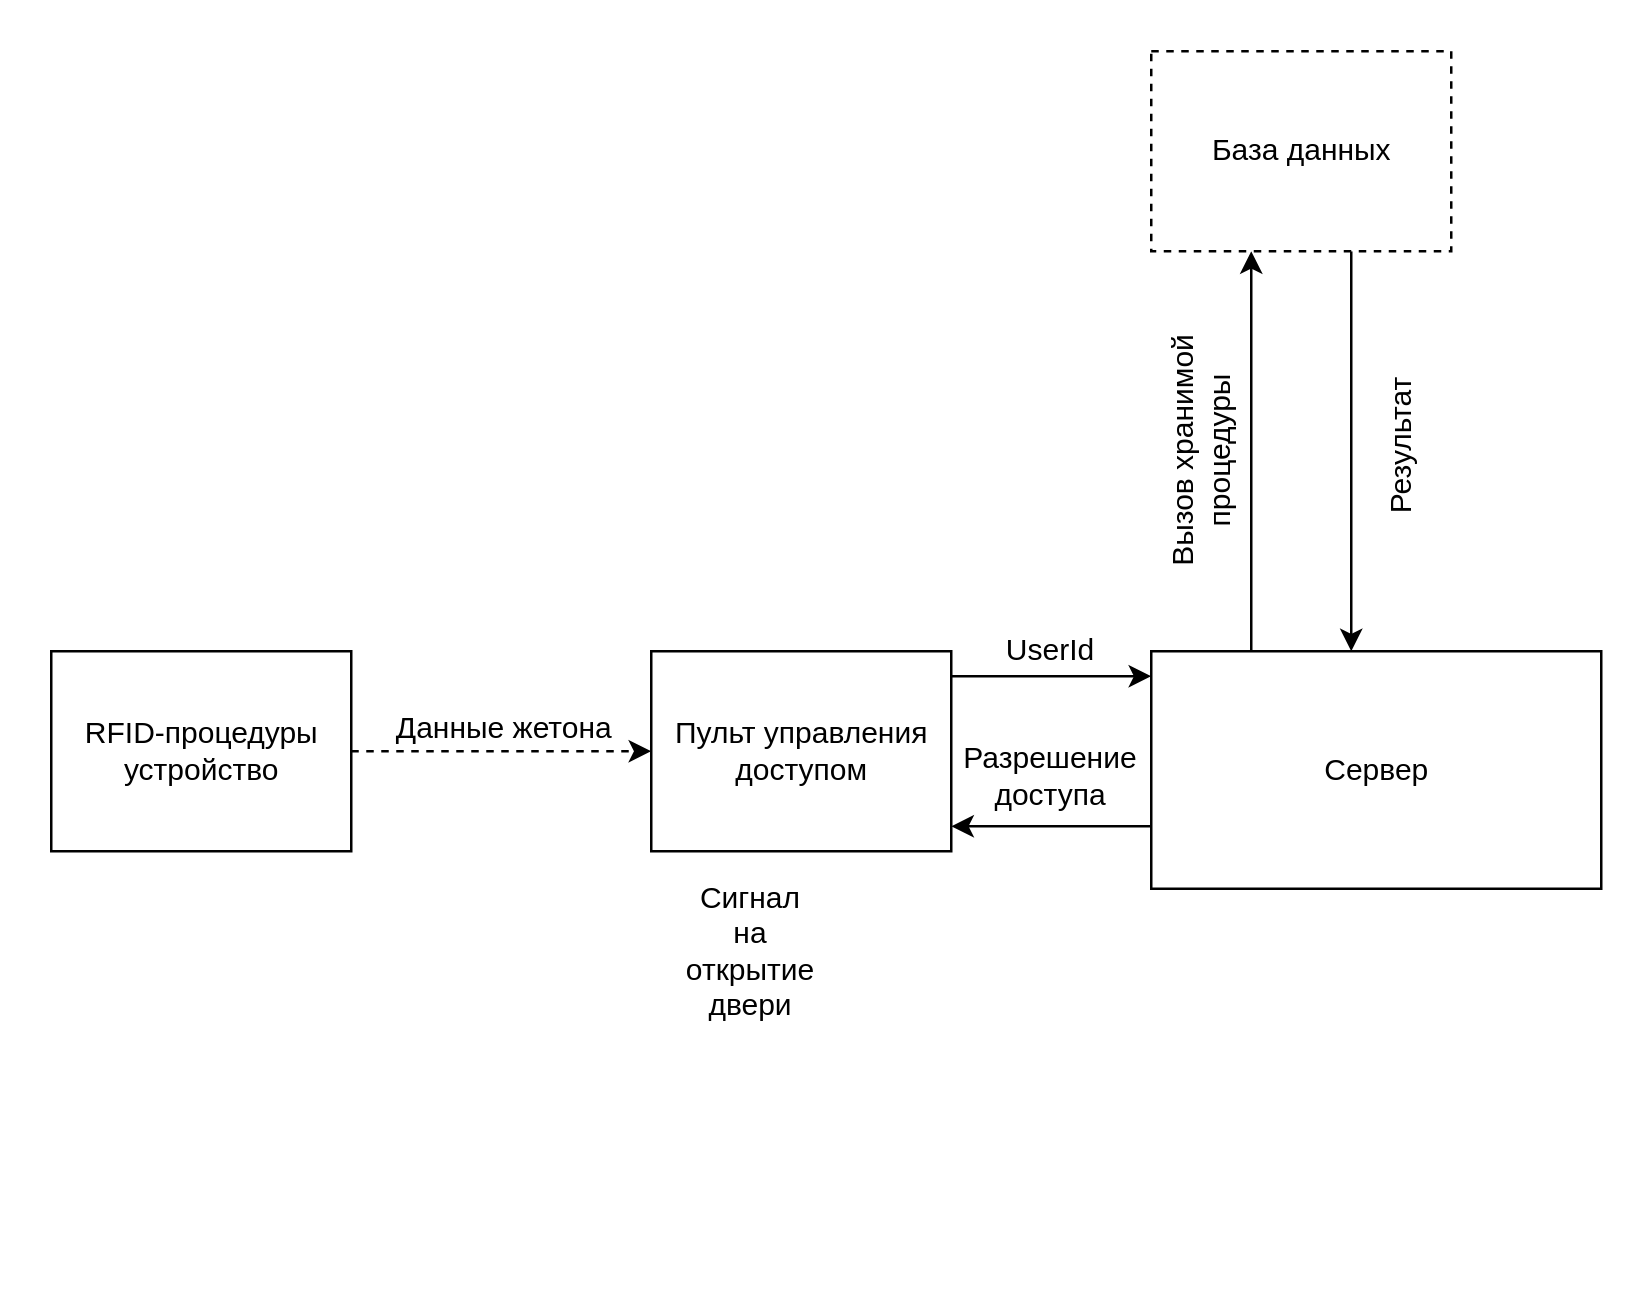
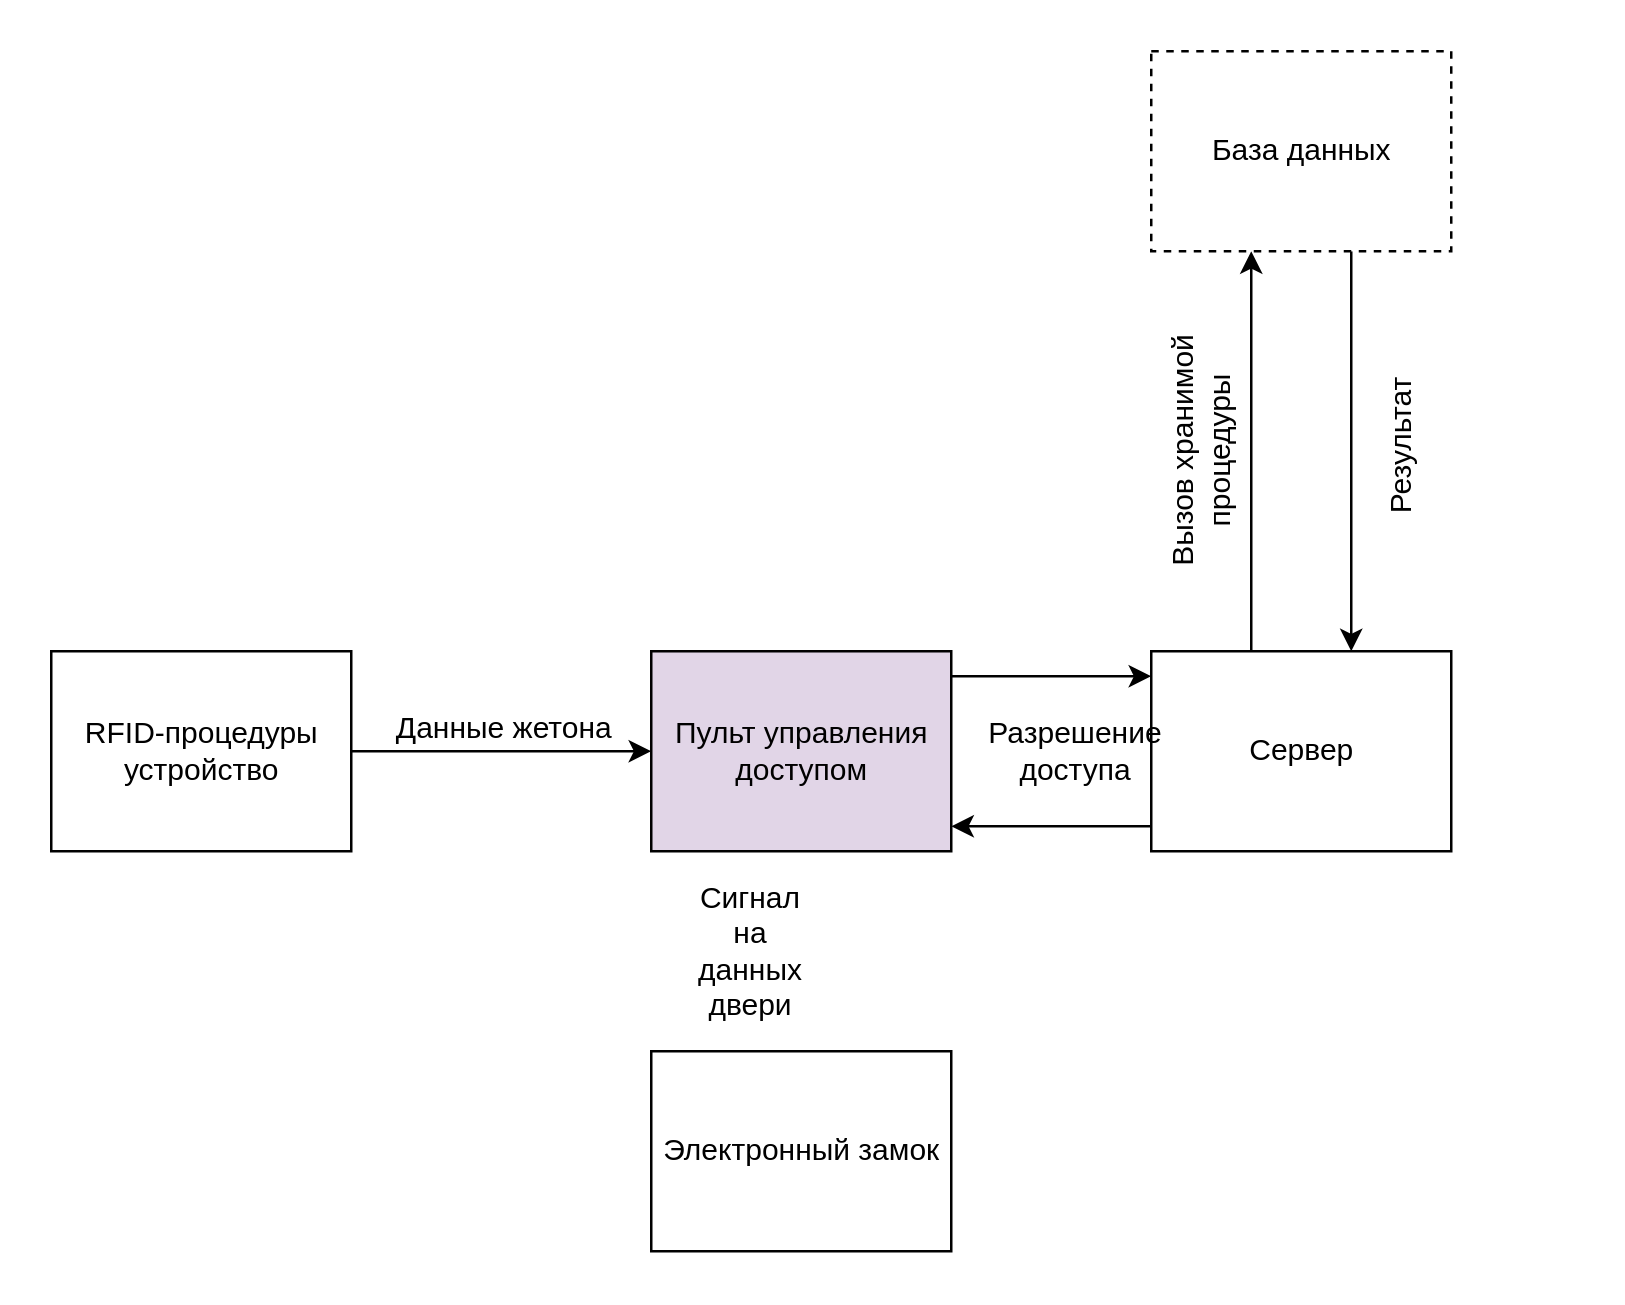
(1051, 651) -> none
(496, 751) -> (496, 751)
(801, 751) -> (801, 751)
(1376, 770) -> (1301, 751)
(1051, 776) -> (1076, 751)
(751, 951) -> (751, 951)
none -> (801, 1151)
